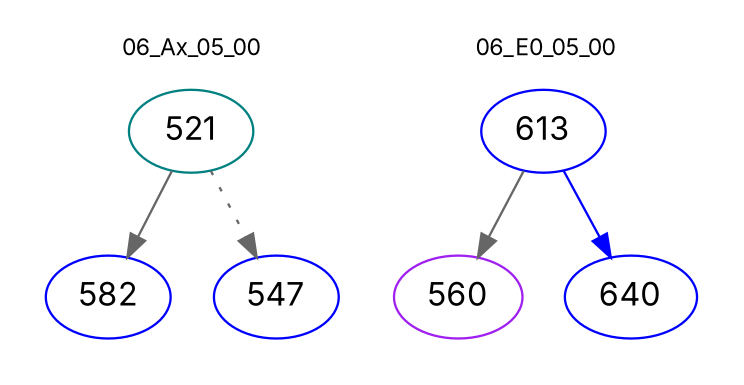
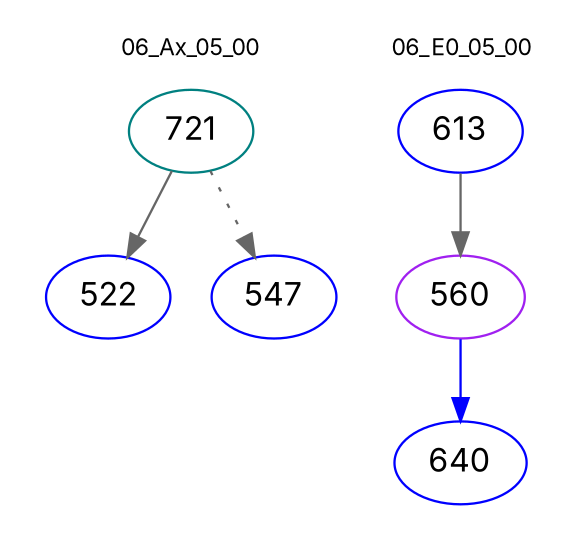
(191, 131) -> (191, 131)
(582, 204) -> (461, 369)
(108, 297) -> (108, 297)
